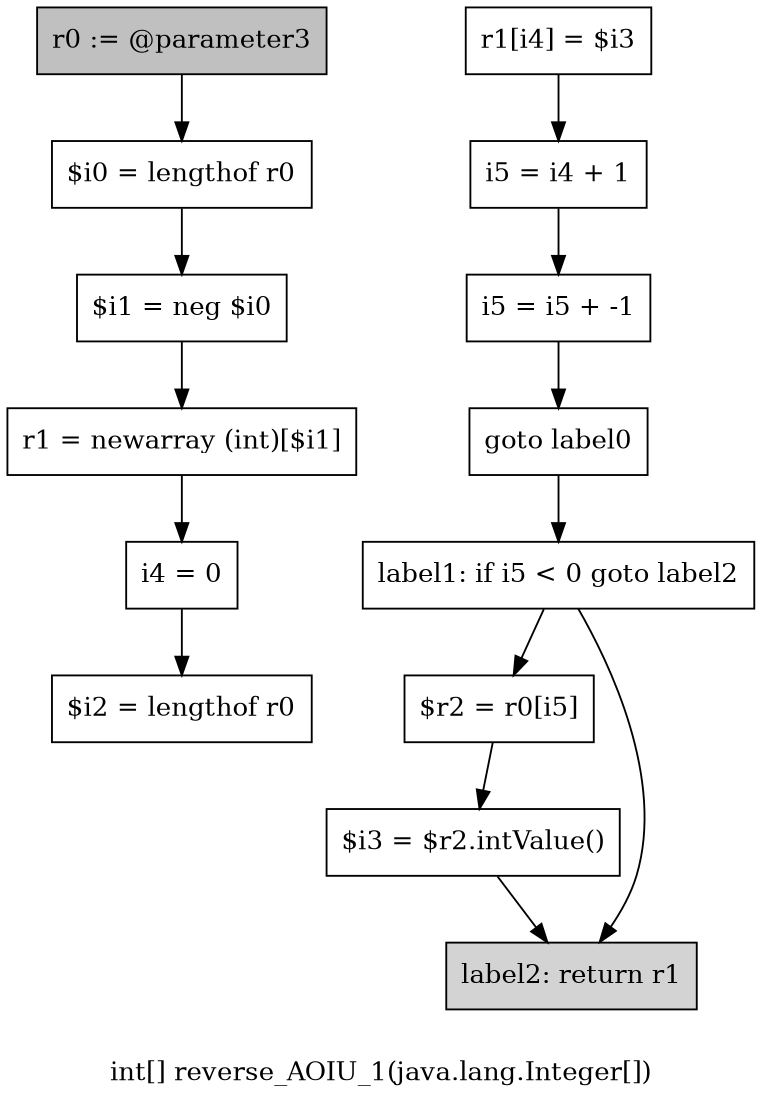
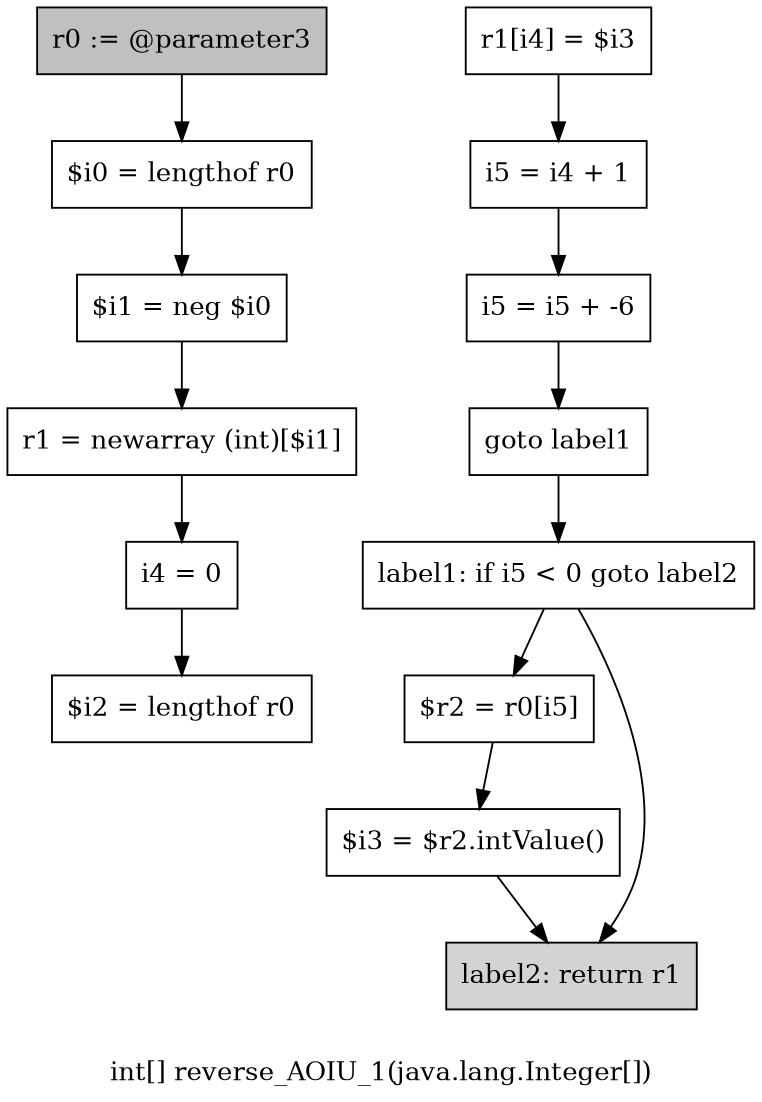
(559, 308) -> (559, 308)
(559, 442) -> (559, 442)
